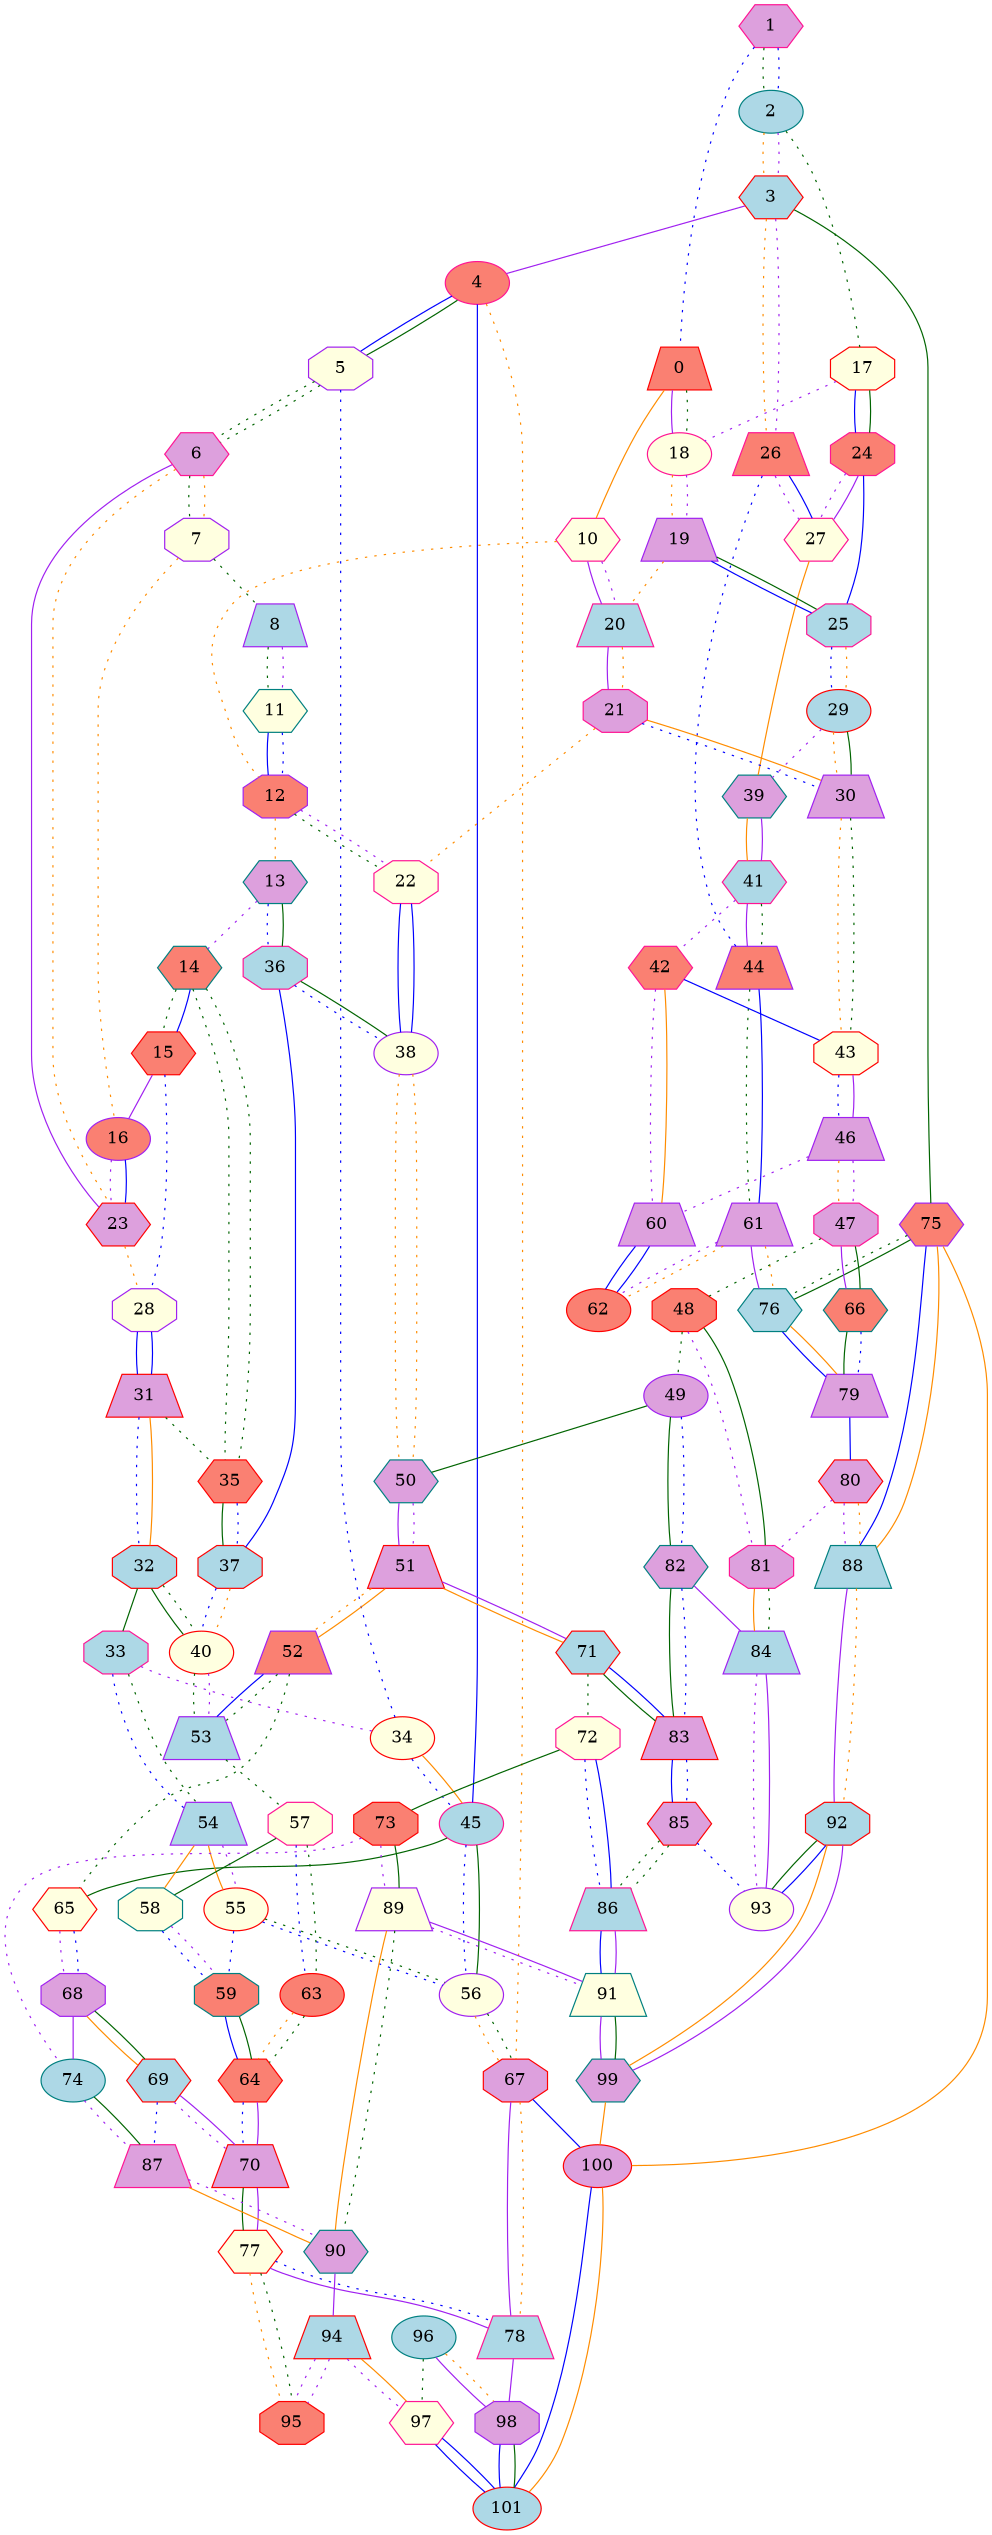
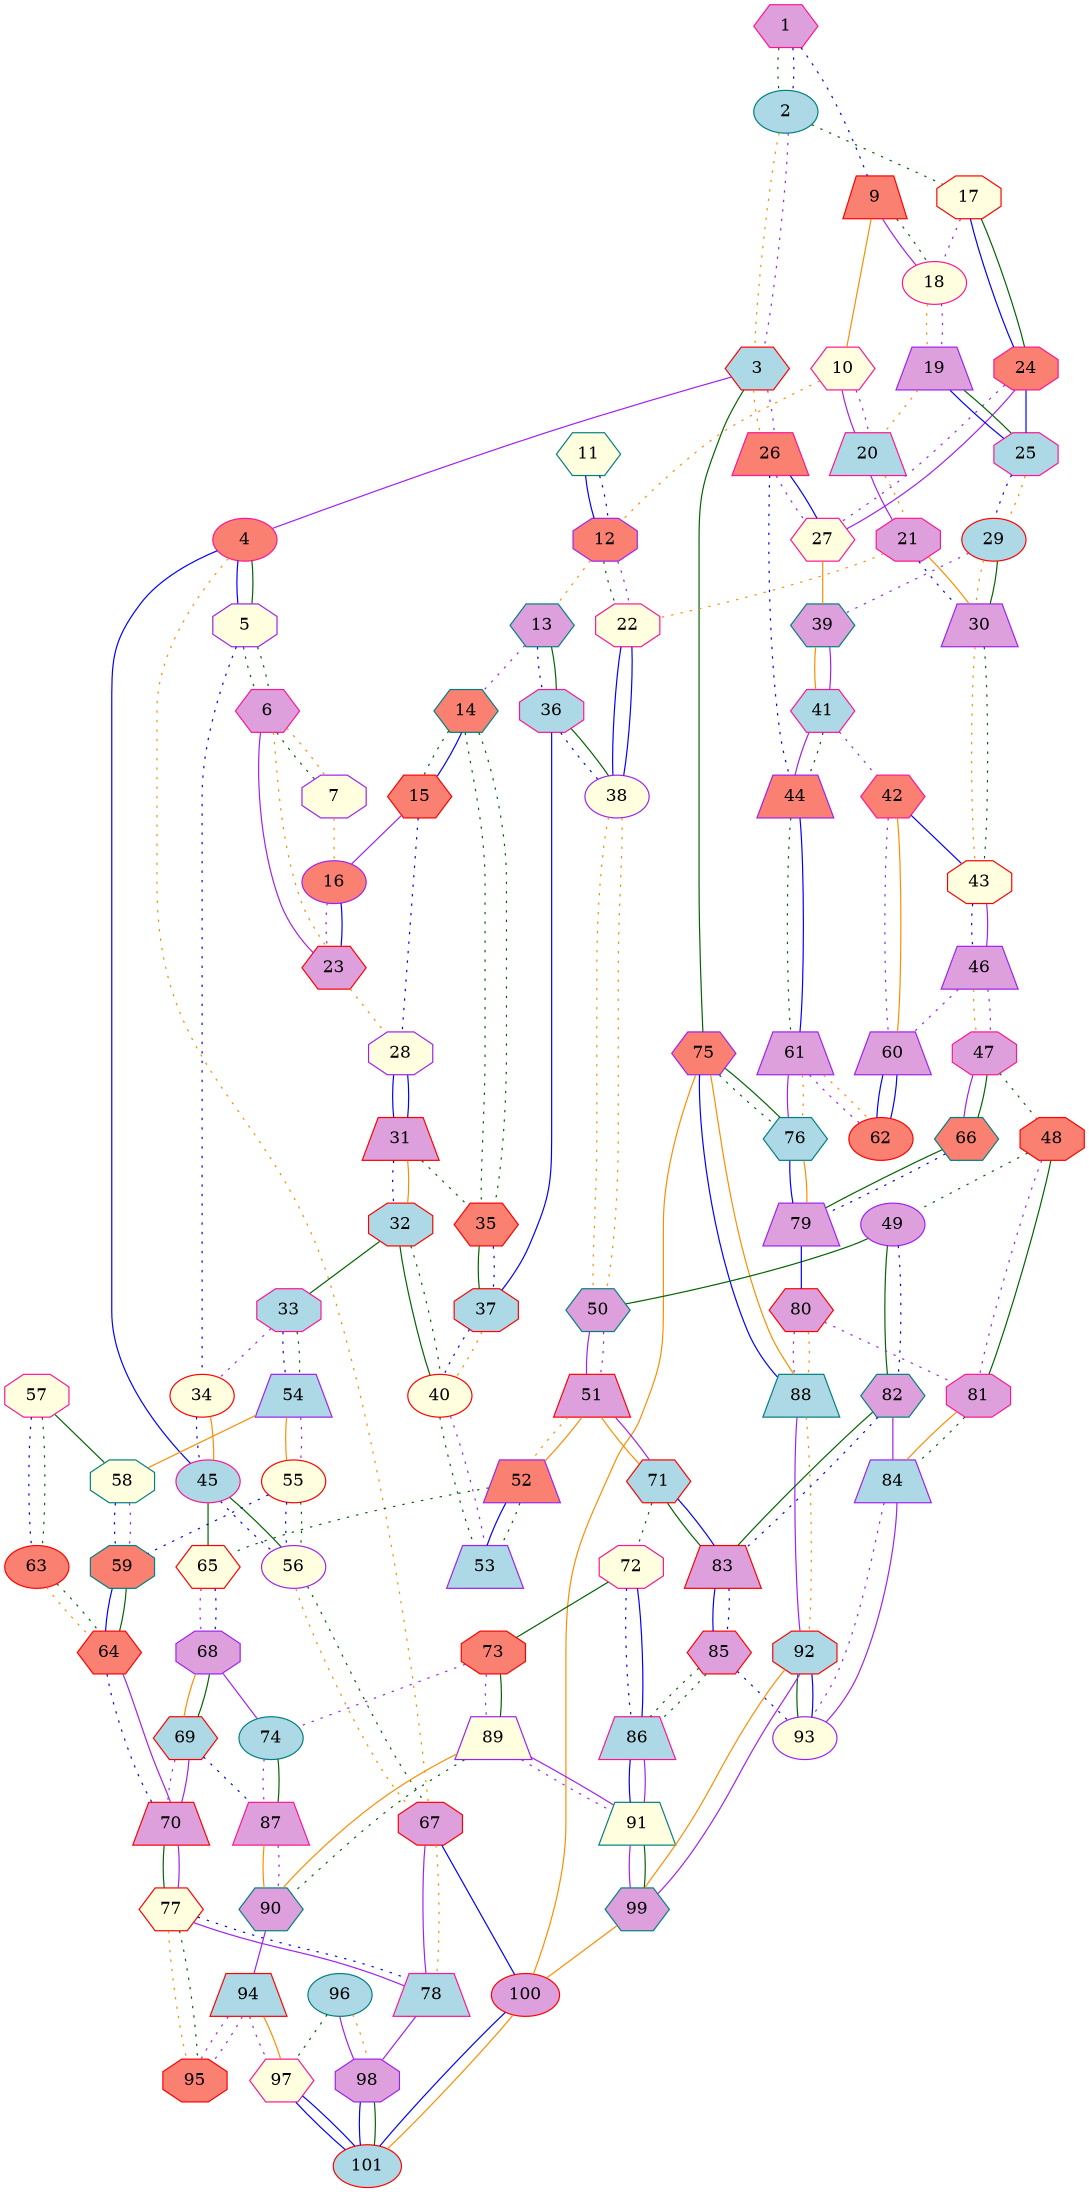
(679, 369) -> (875, 197)
(275, 625) -> none
(253, 1783) -> none
